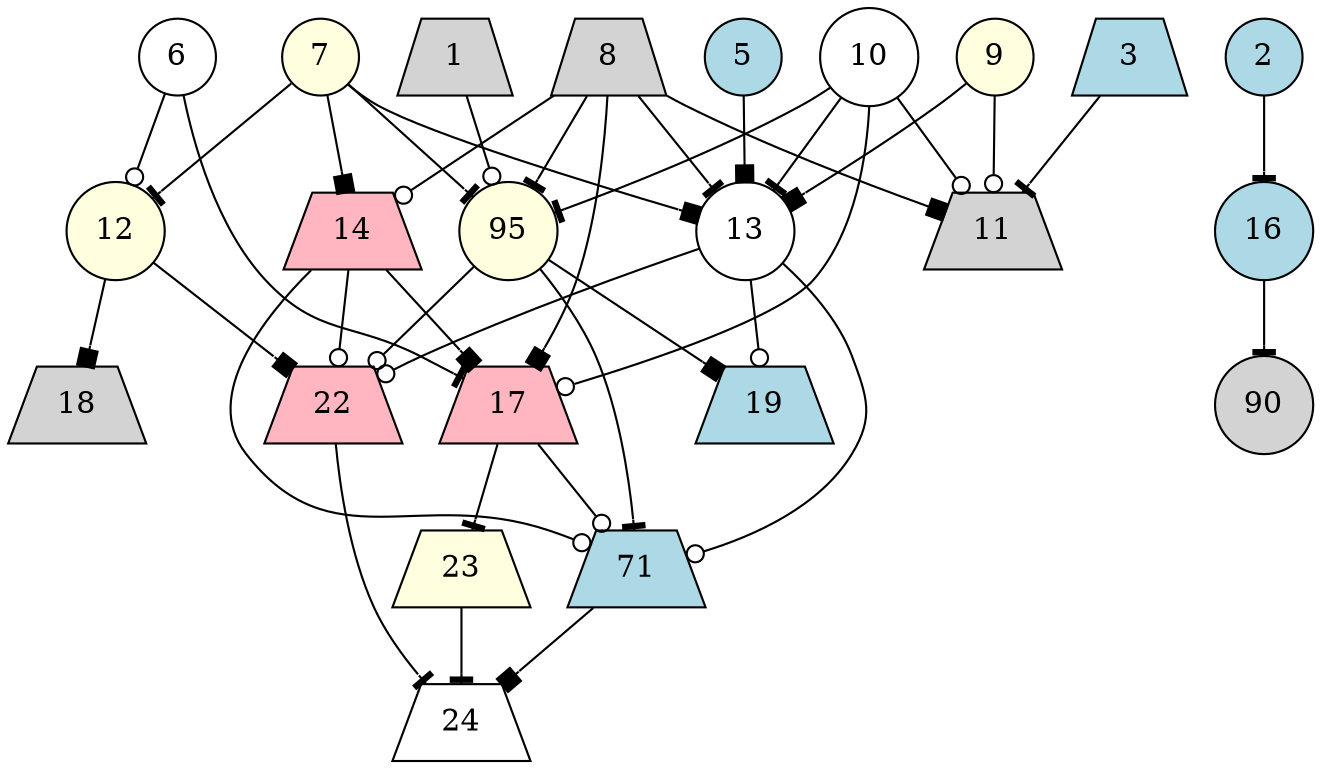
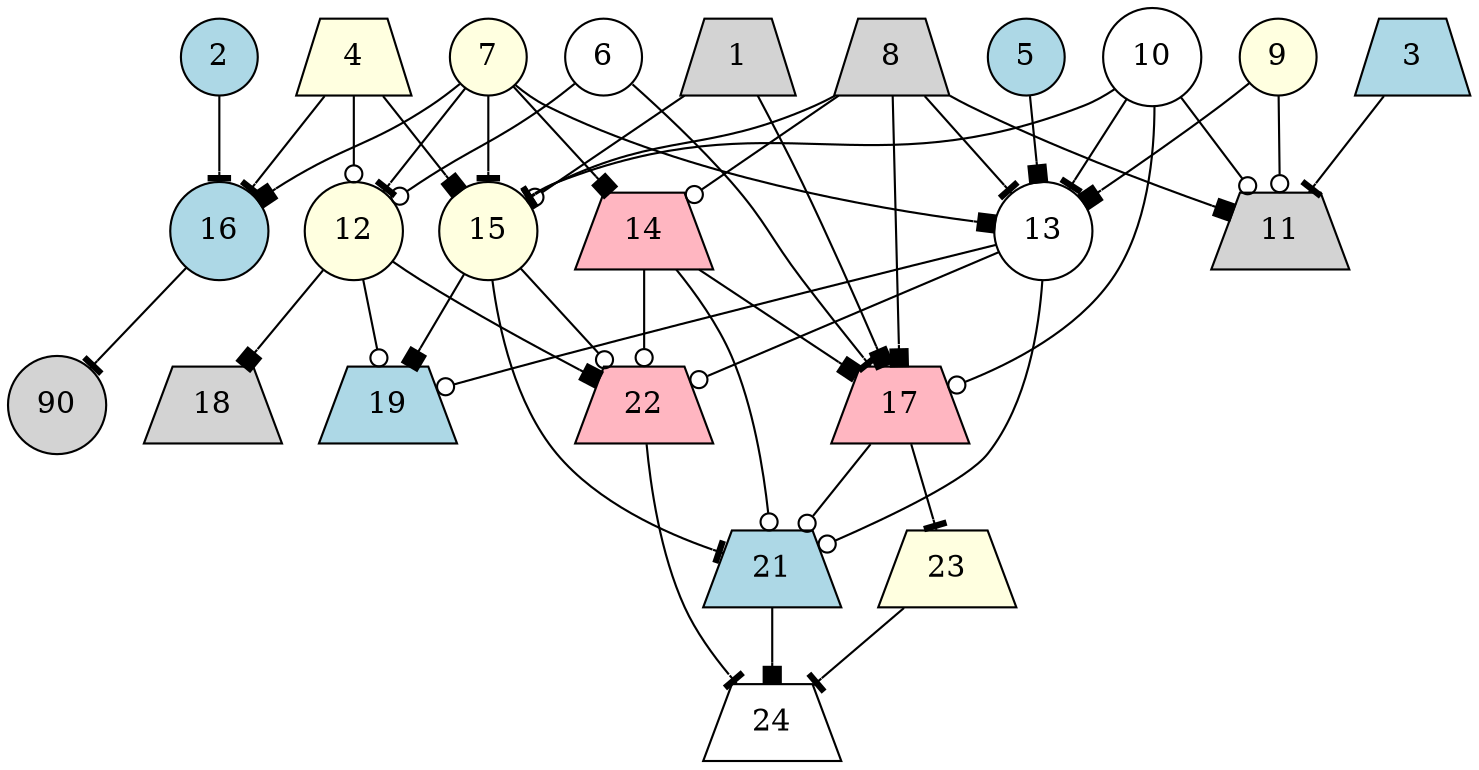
none -> (354, 57)
none -> (370, 140)
none -> (820, 220)
(508, 231) -> (488, 231)
none -> (370, 314)
(637, 569) -> (772, 569)
